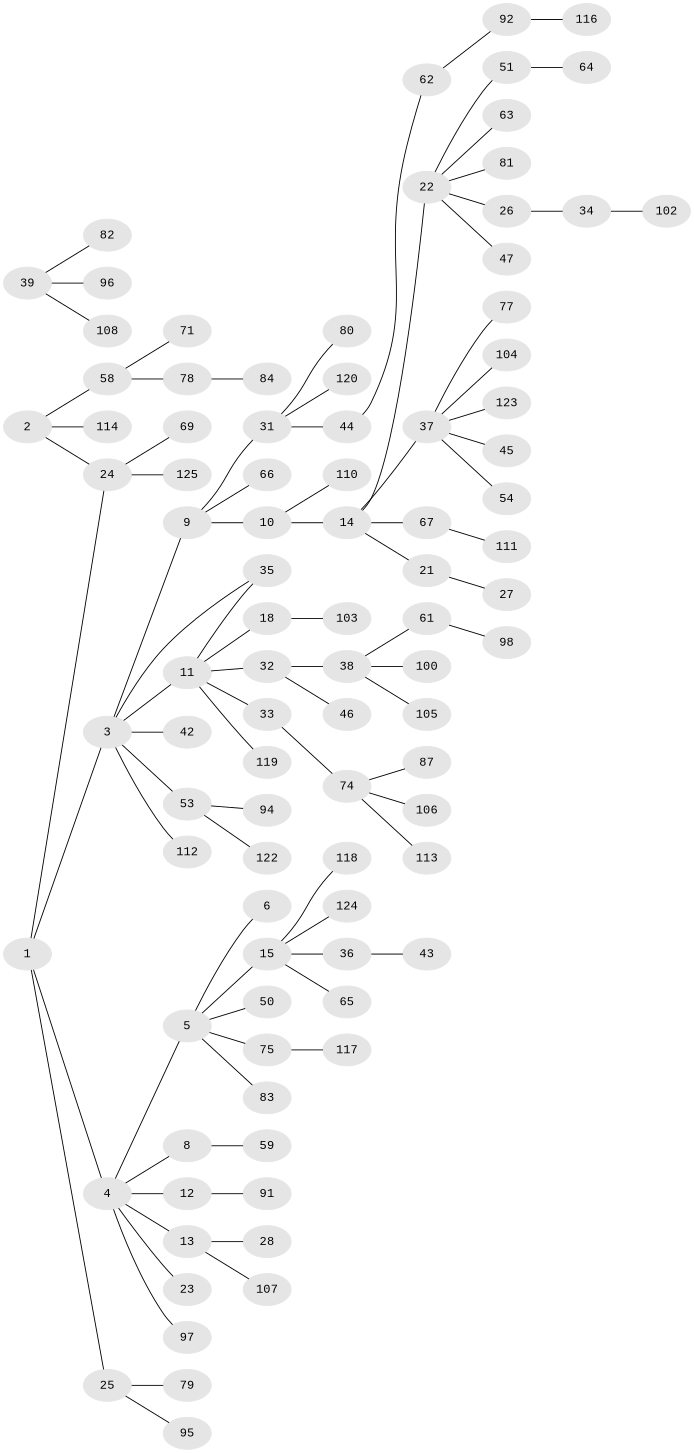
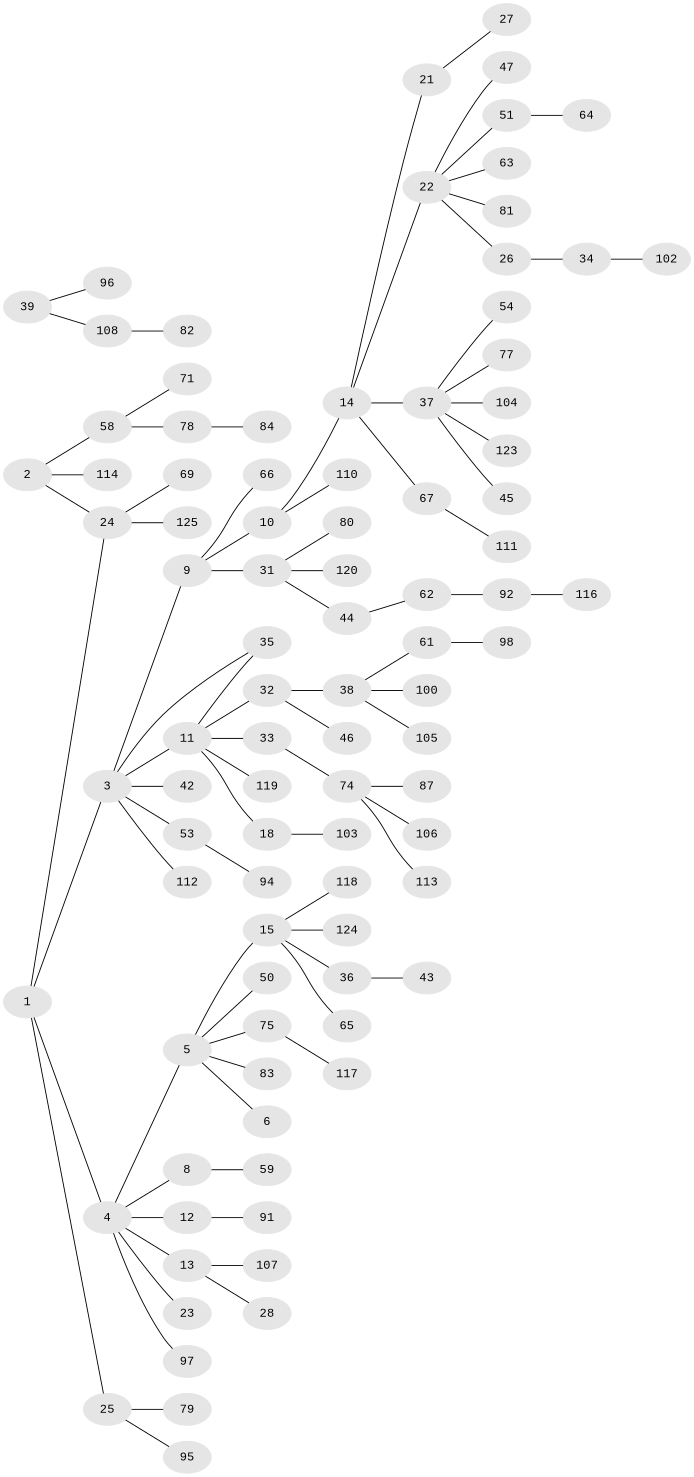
(67, 259) -> (147, 331)
(267, 858) -> none
